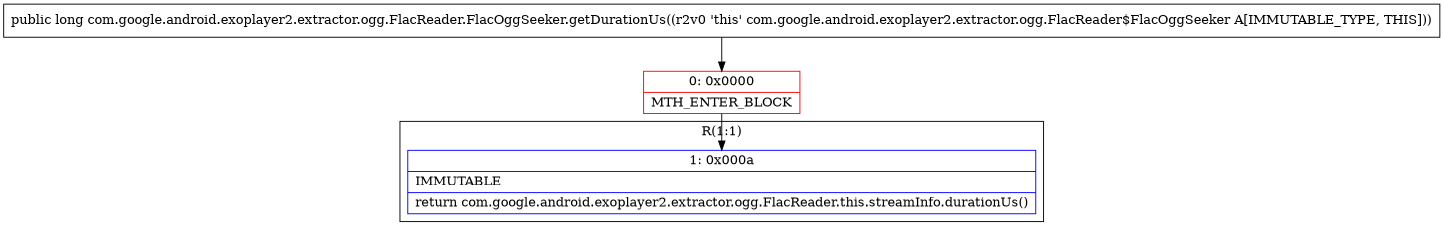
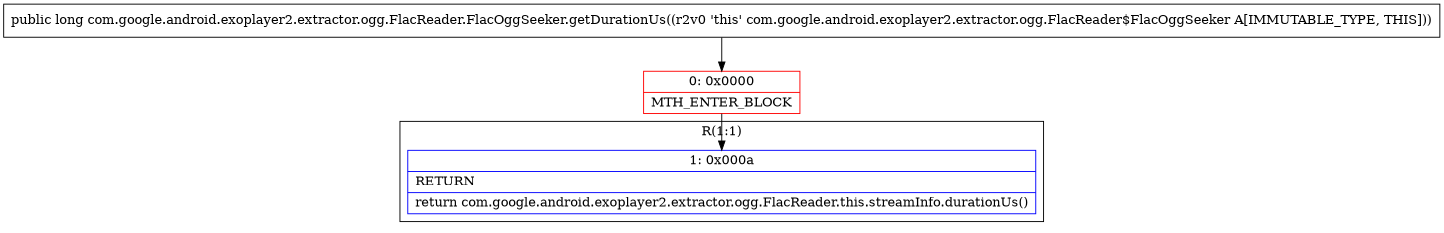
(458, 182) -> (445, 182)
